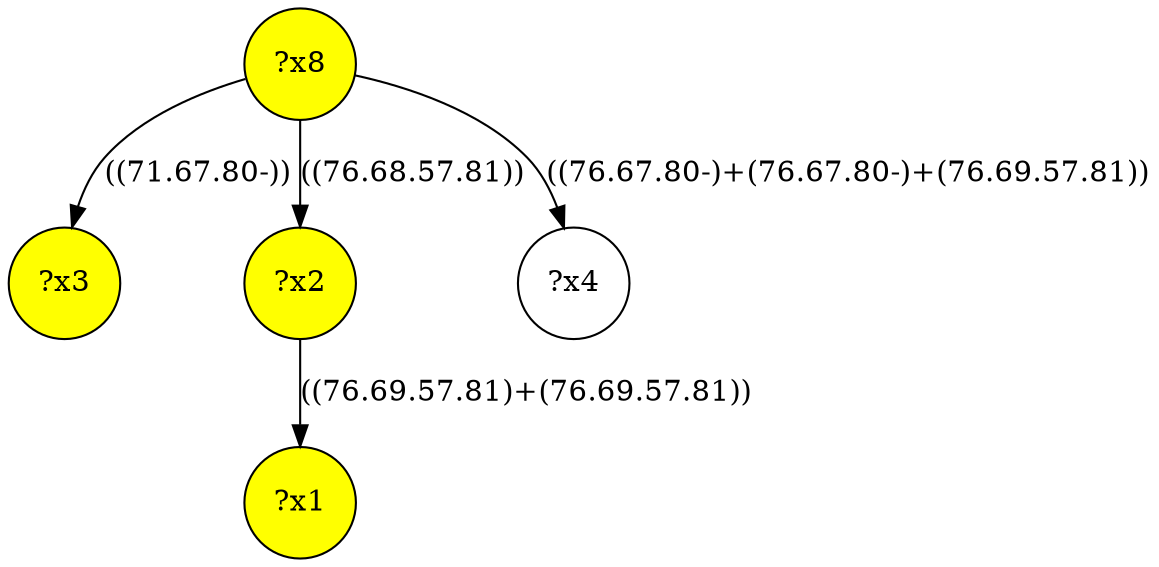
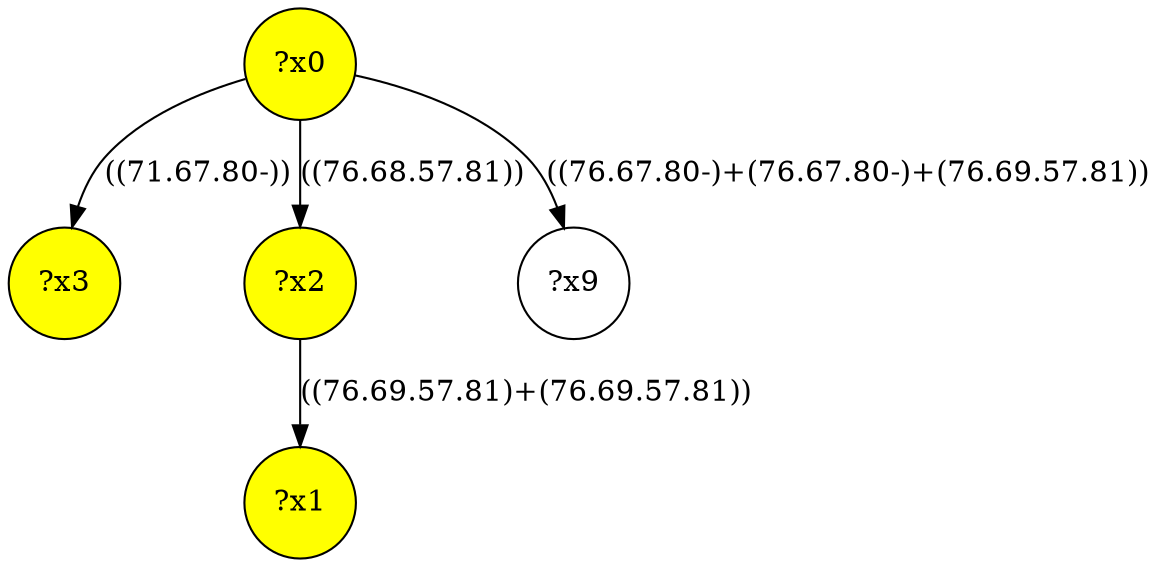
(300, 64) -> (300, 64)
(574, 283) -> (574, 283)
